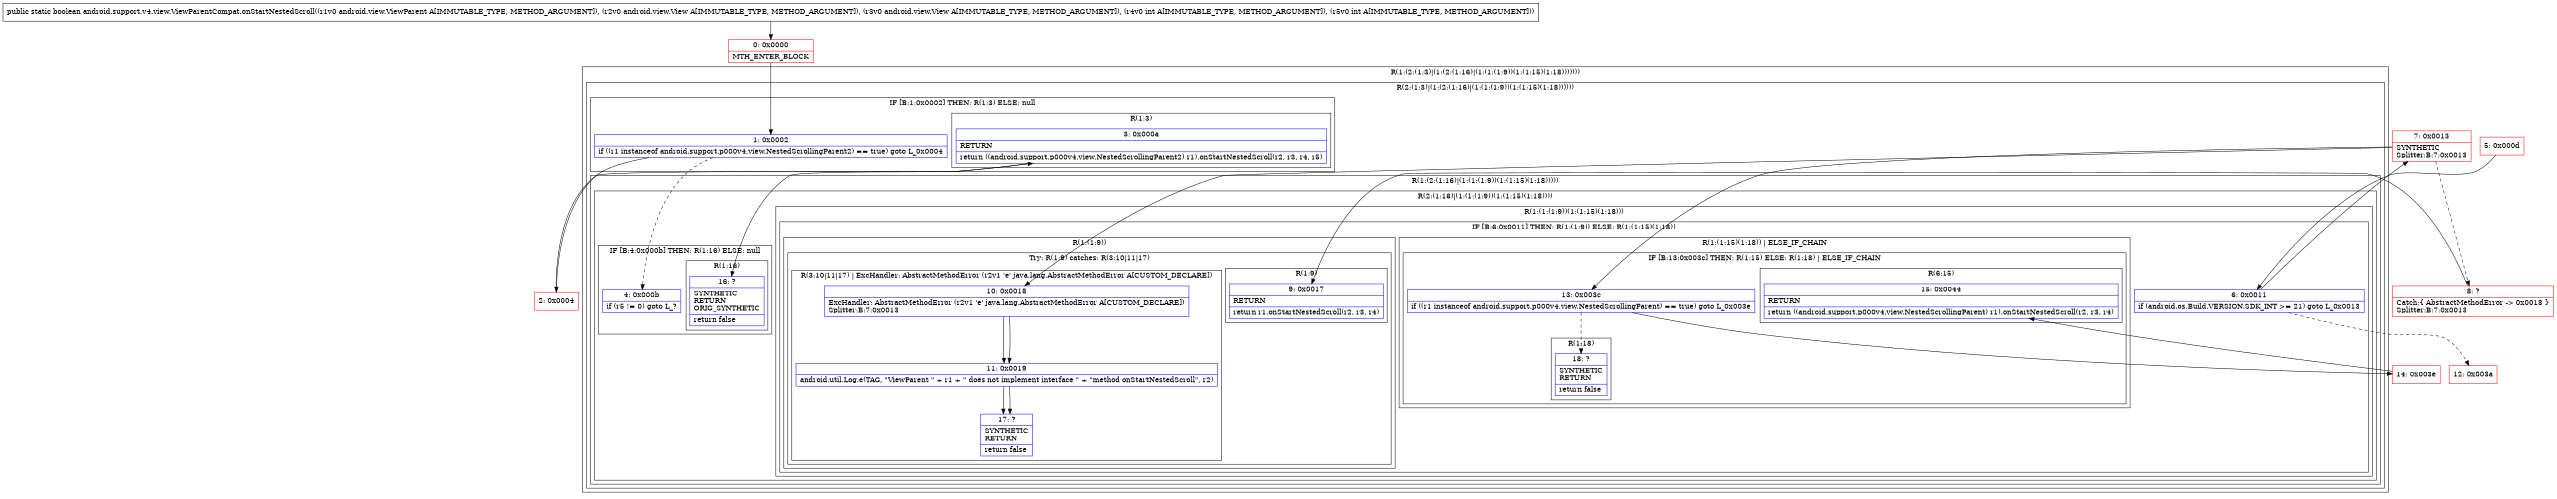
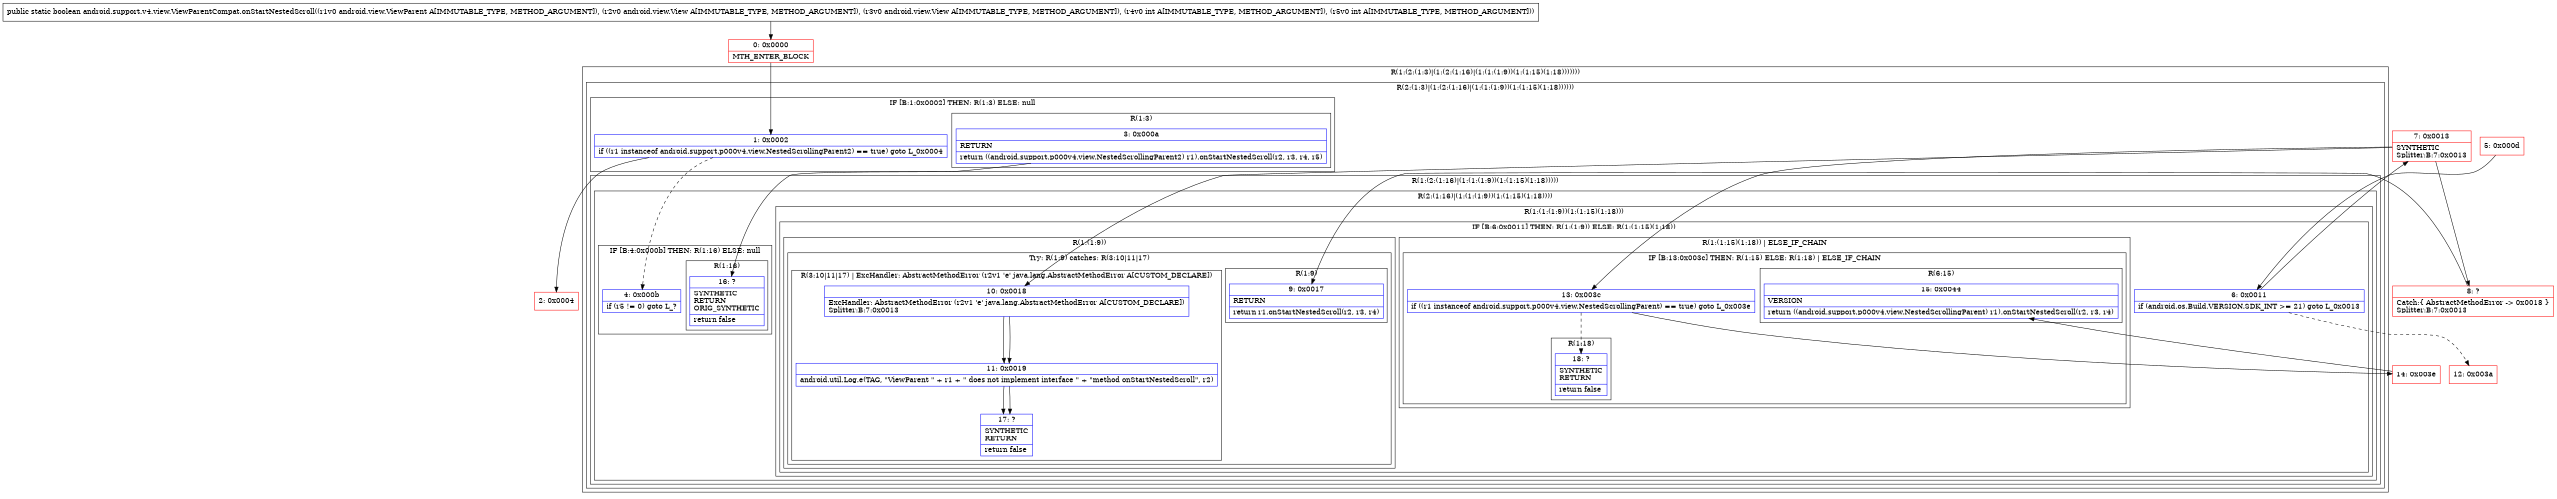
(749, 172) -> none
(2452, 221) -> (2452, 221)
(1784, 301) -> (1786, 301)
